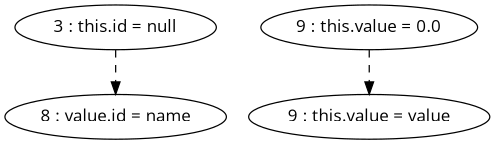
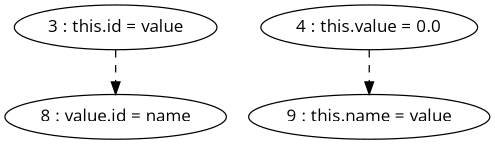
(116, 27) -> (116, 27)
(369, 27) -> (369, 27)
(369, 117) -> (369, 117)
